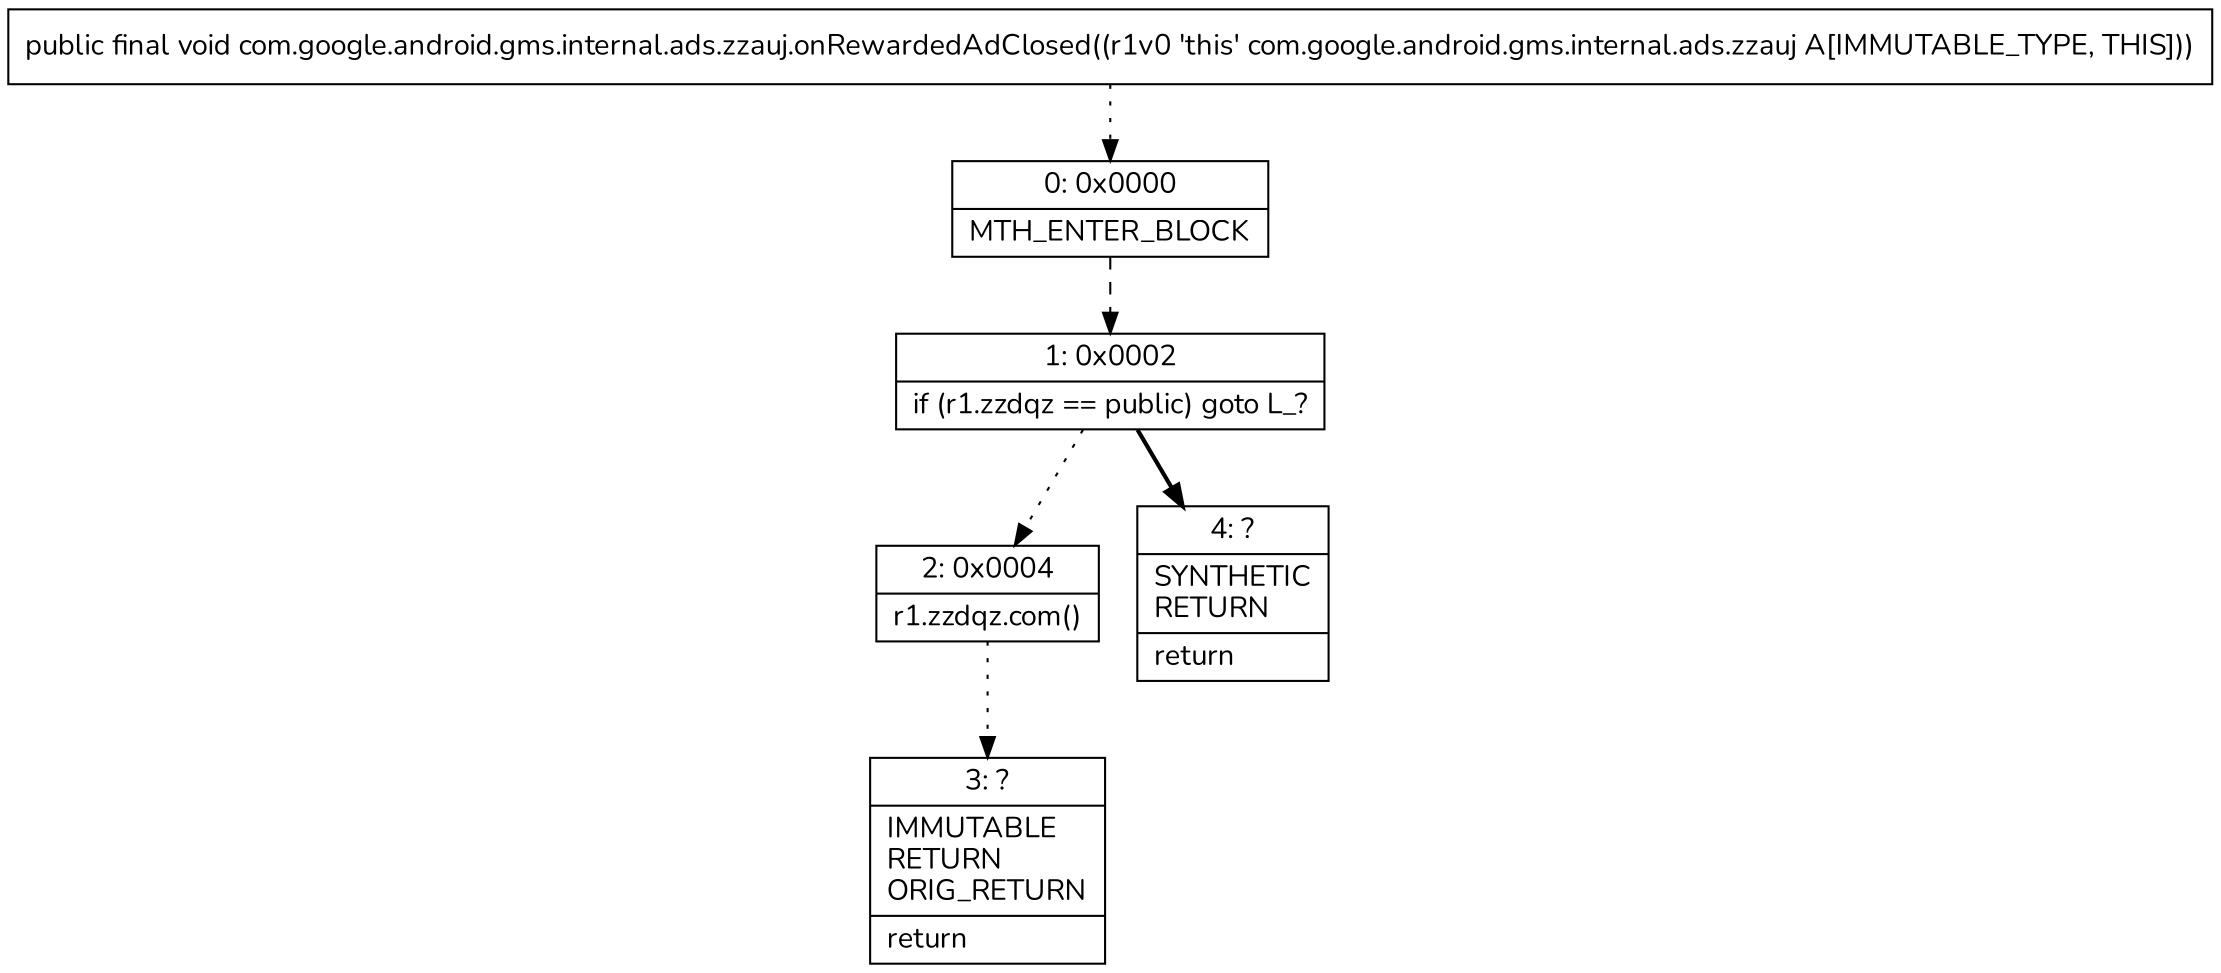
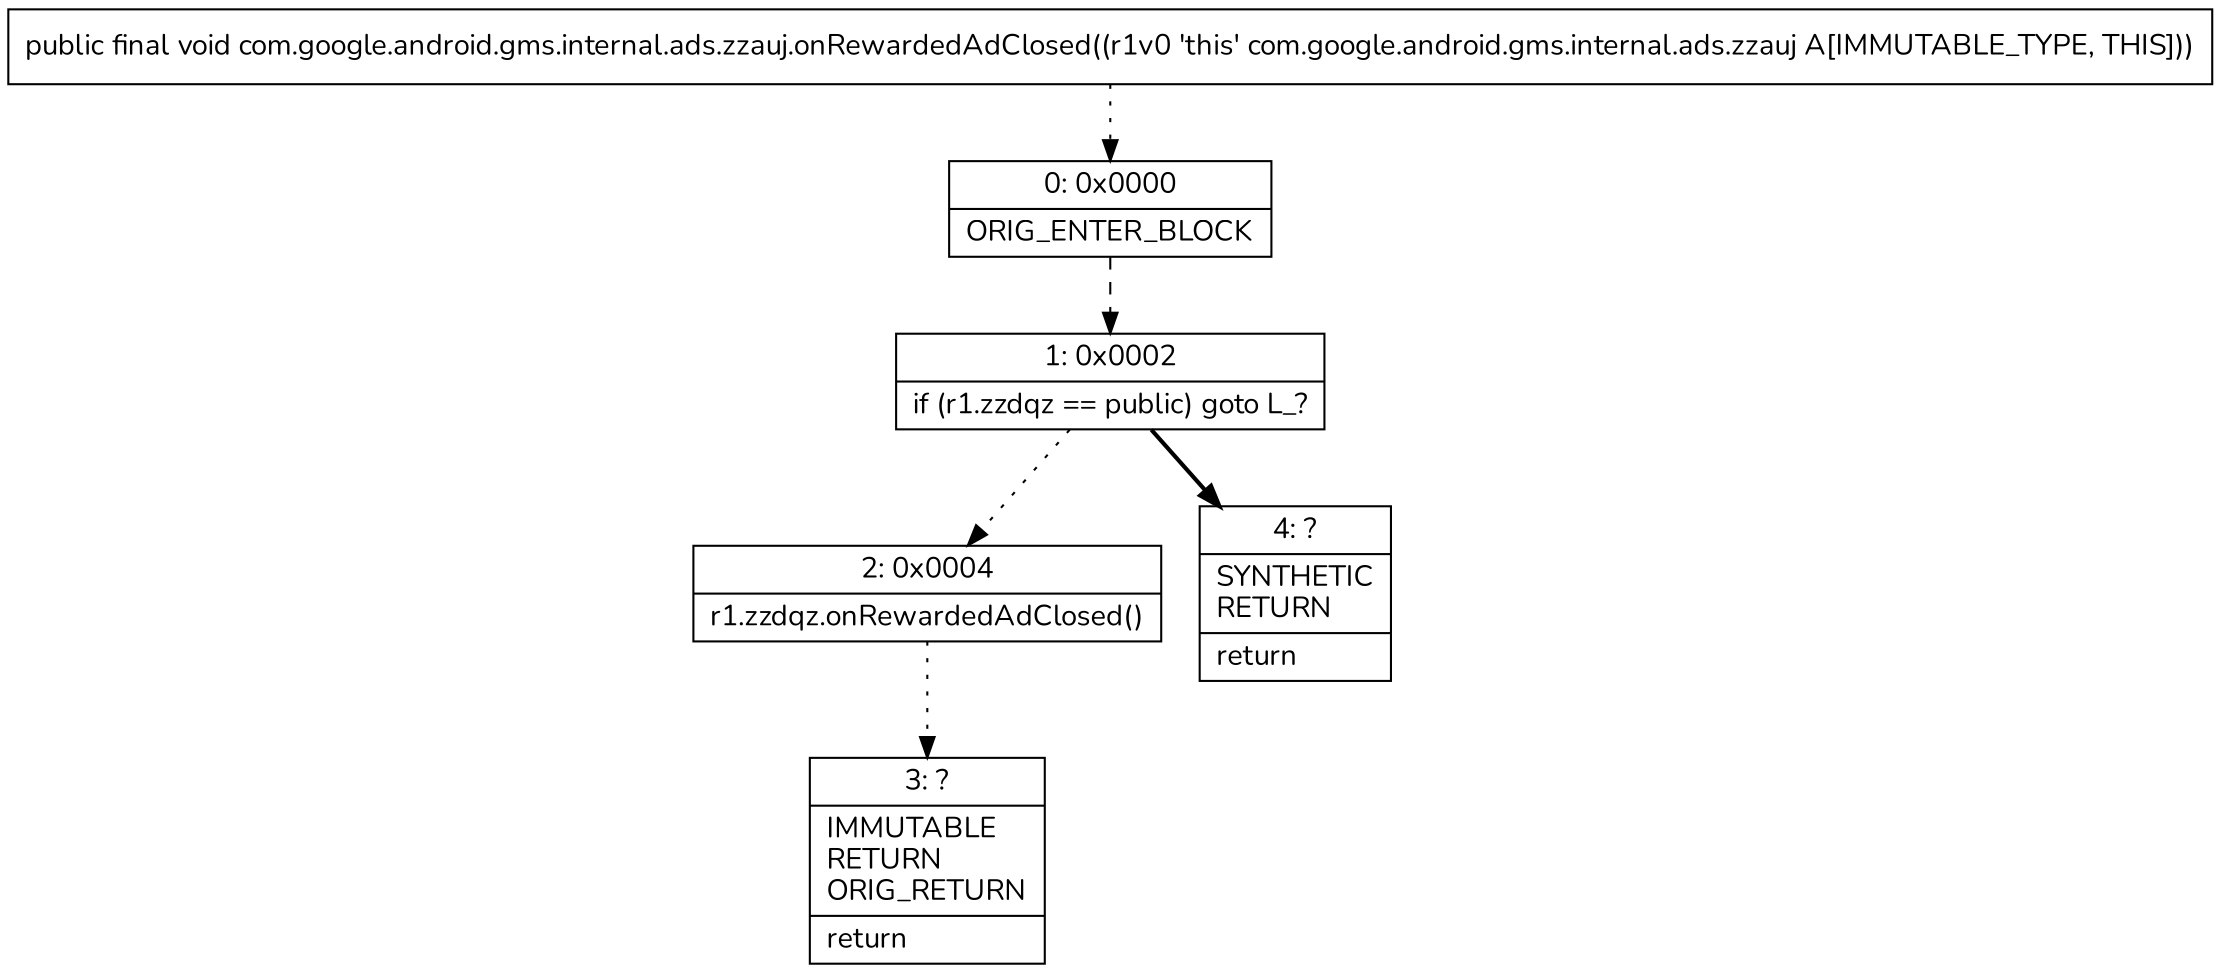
(1110, 232) -> (1110, 232)
(988, 616) -> (927, 616)
